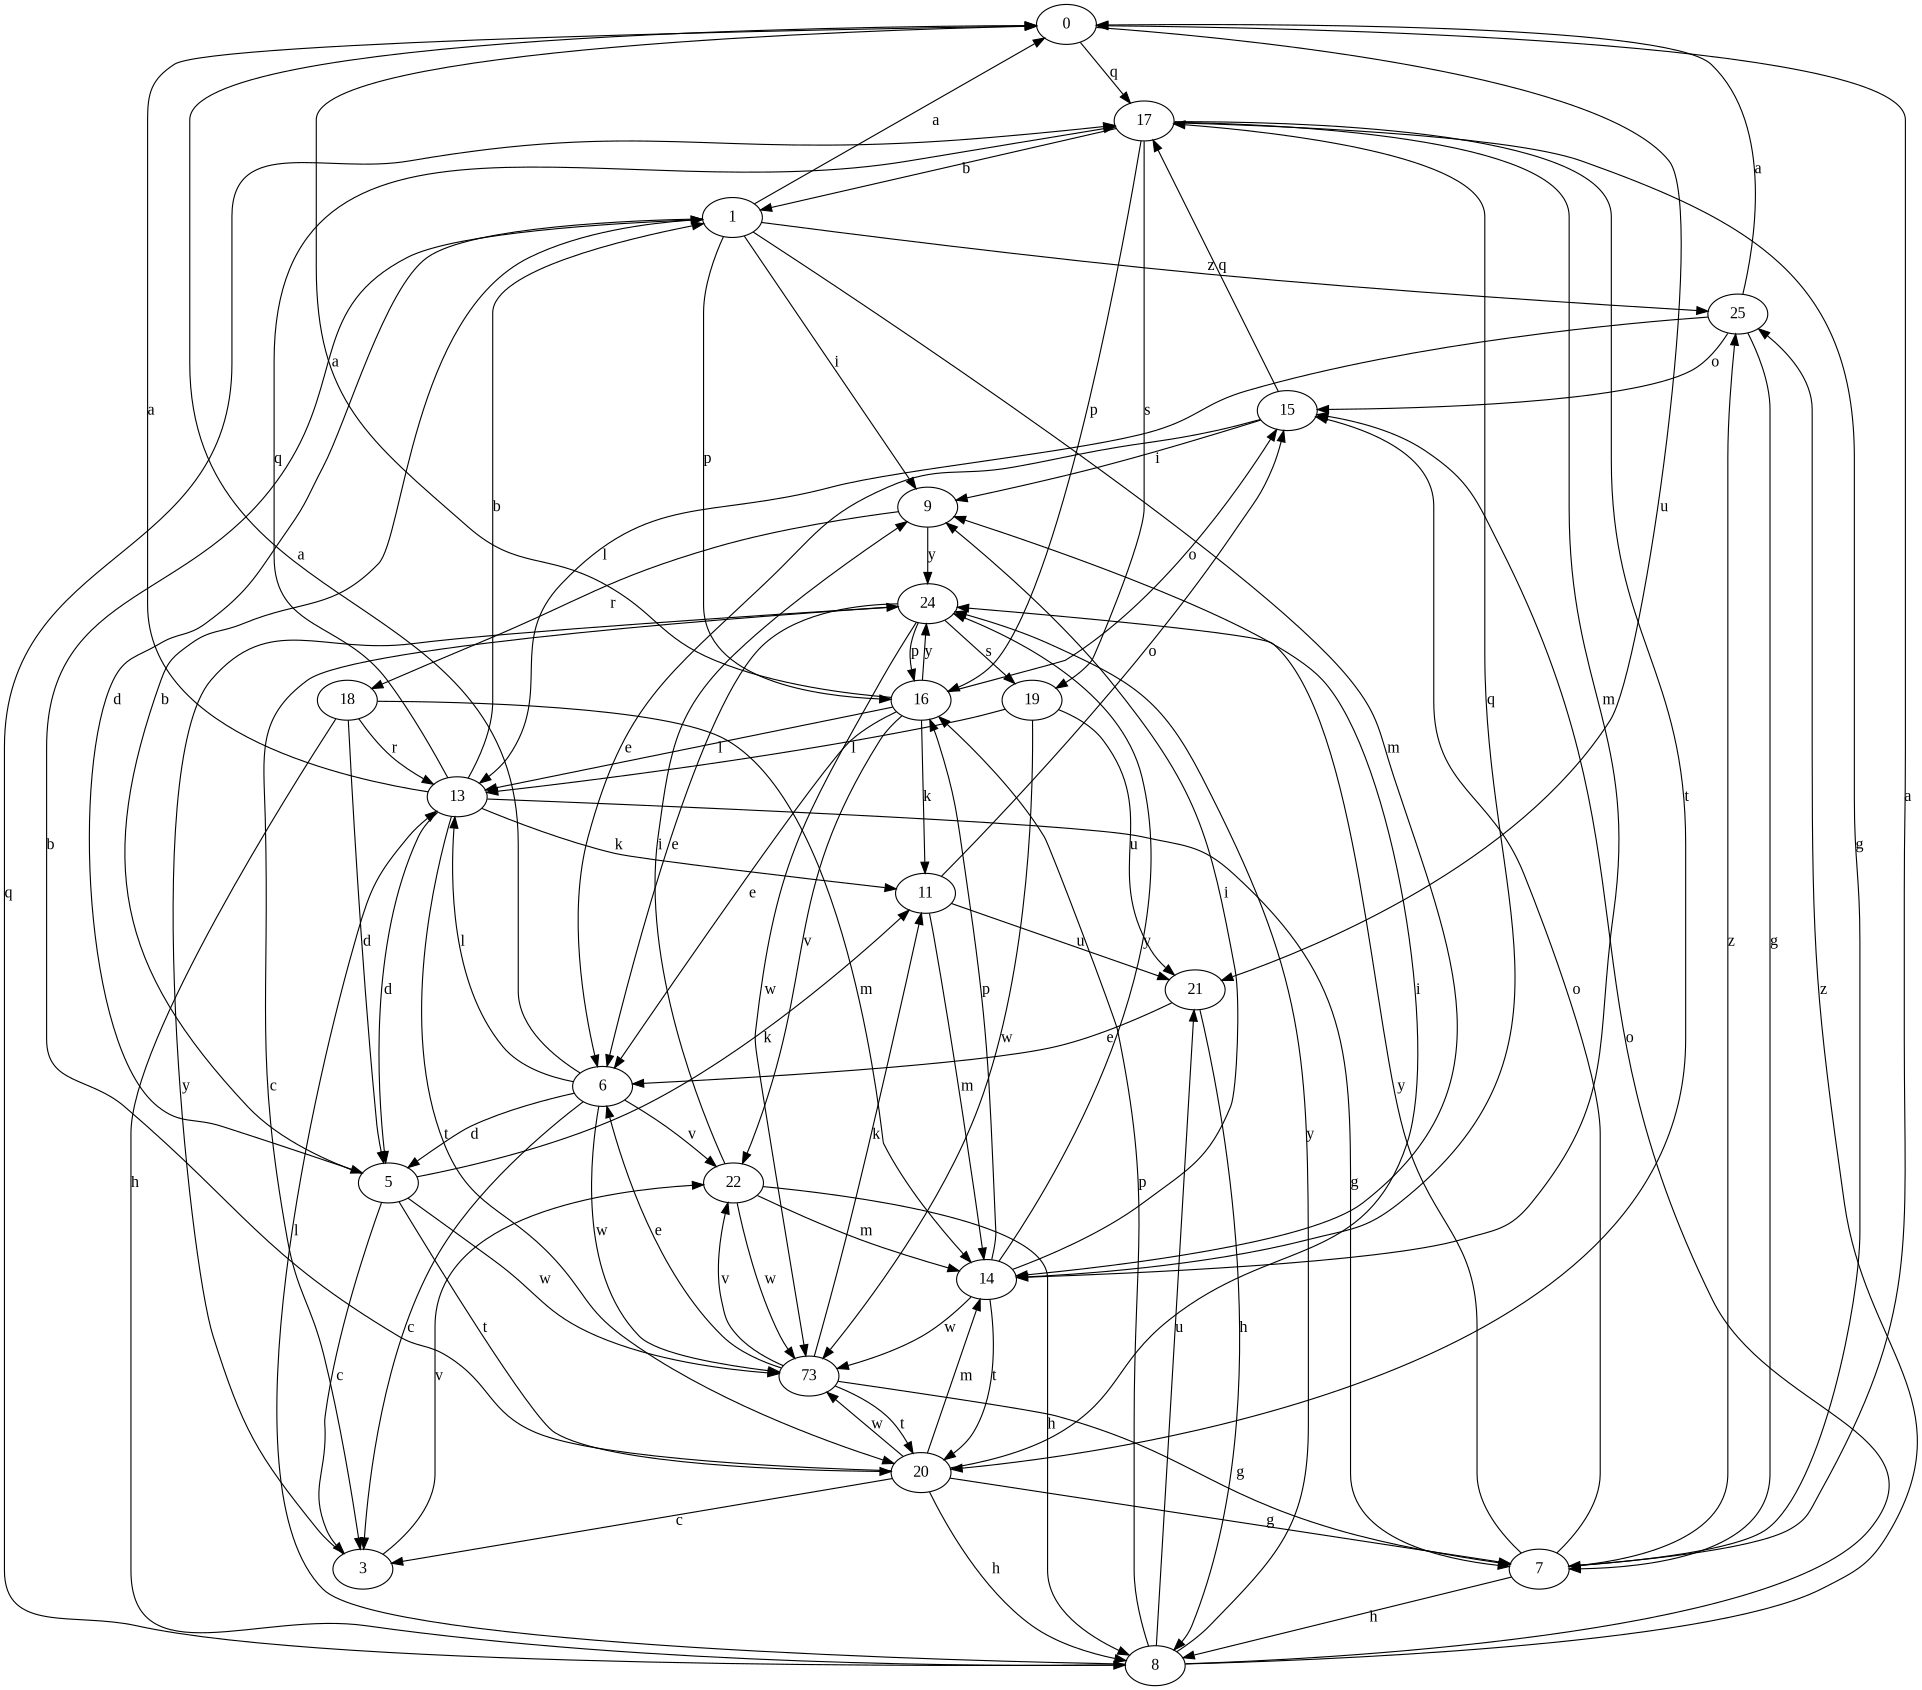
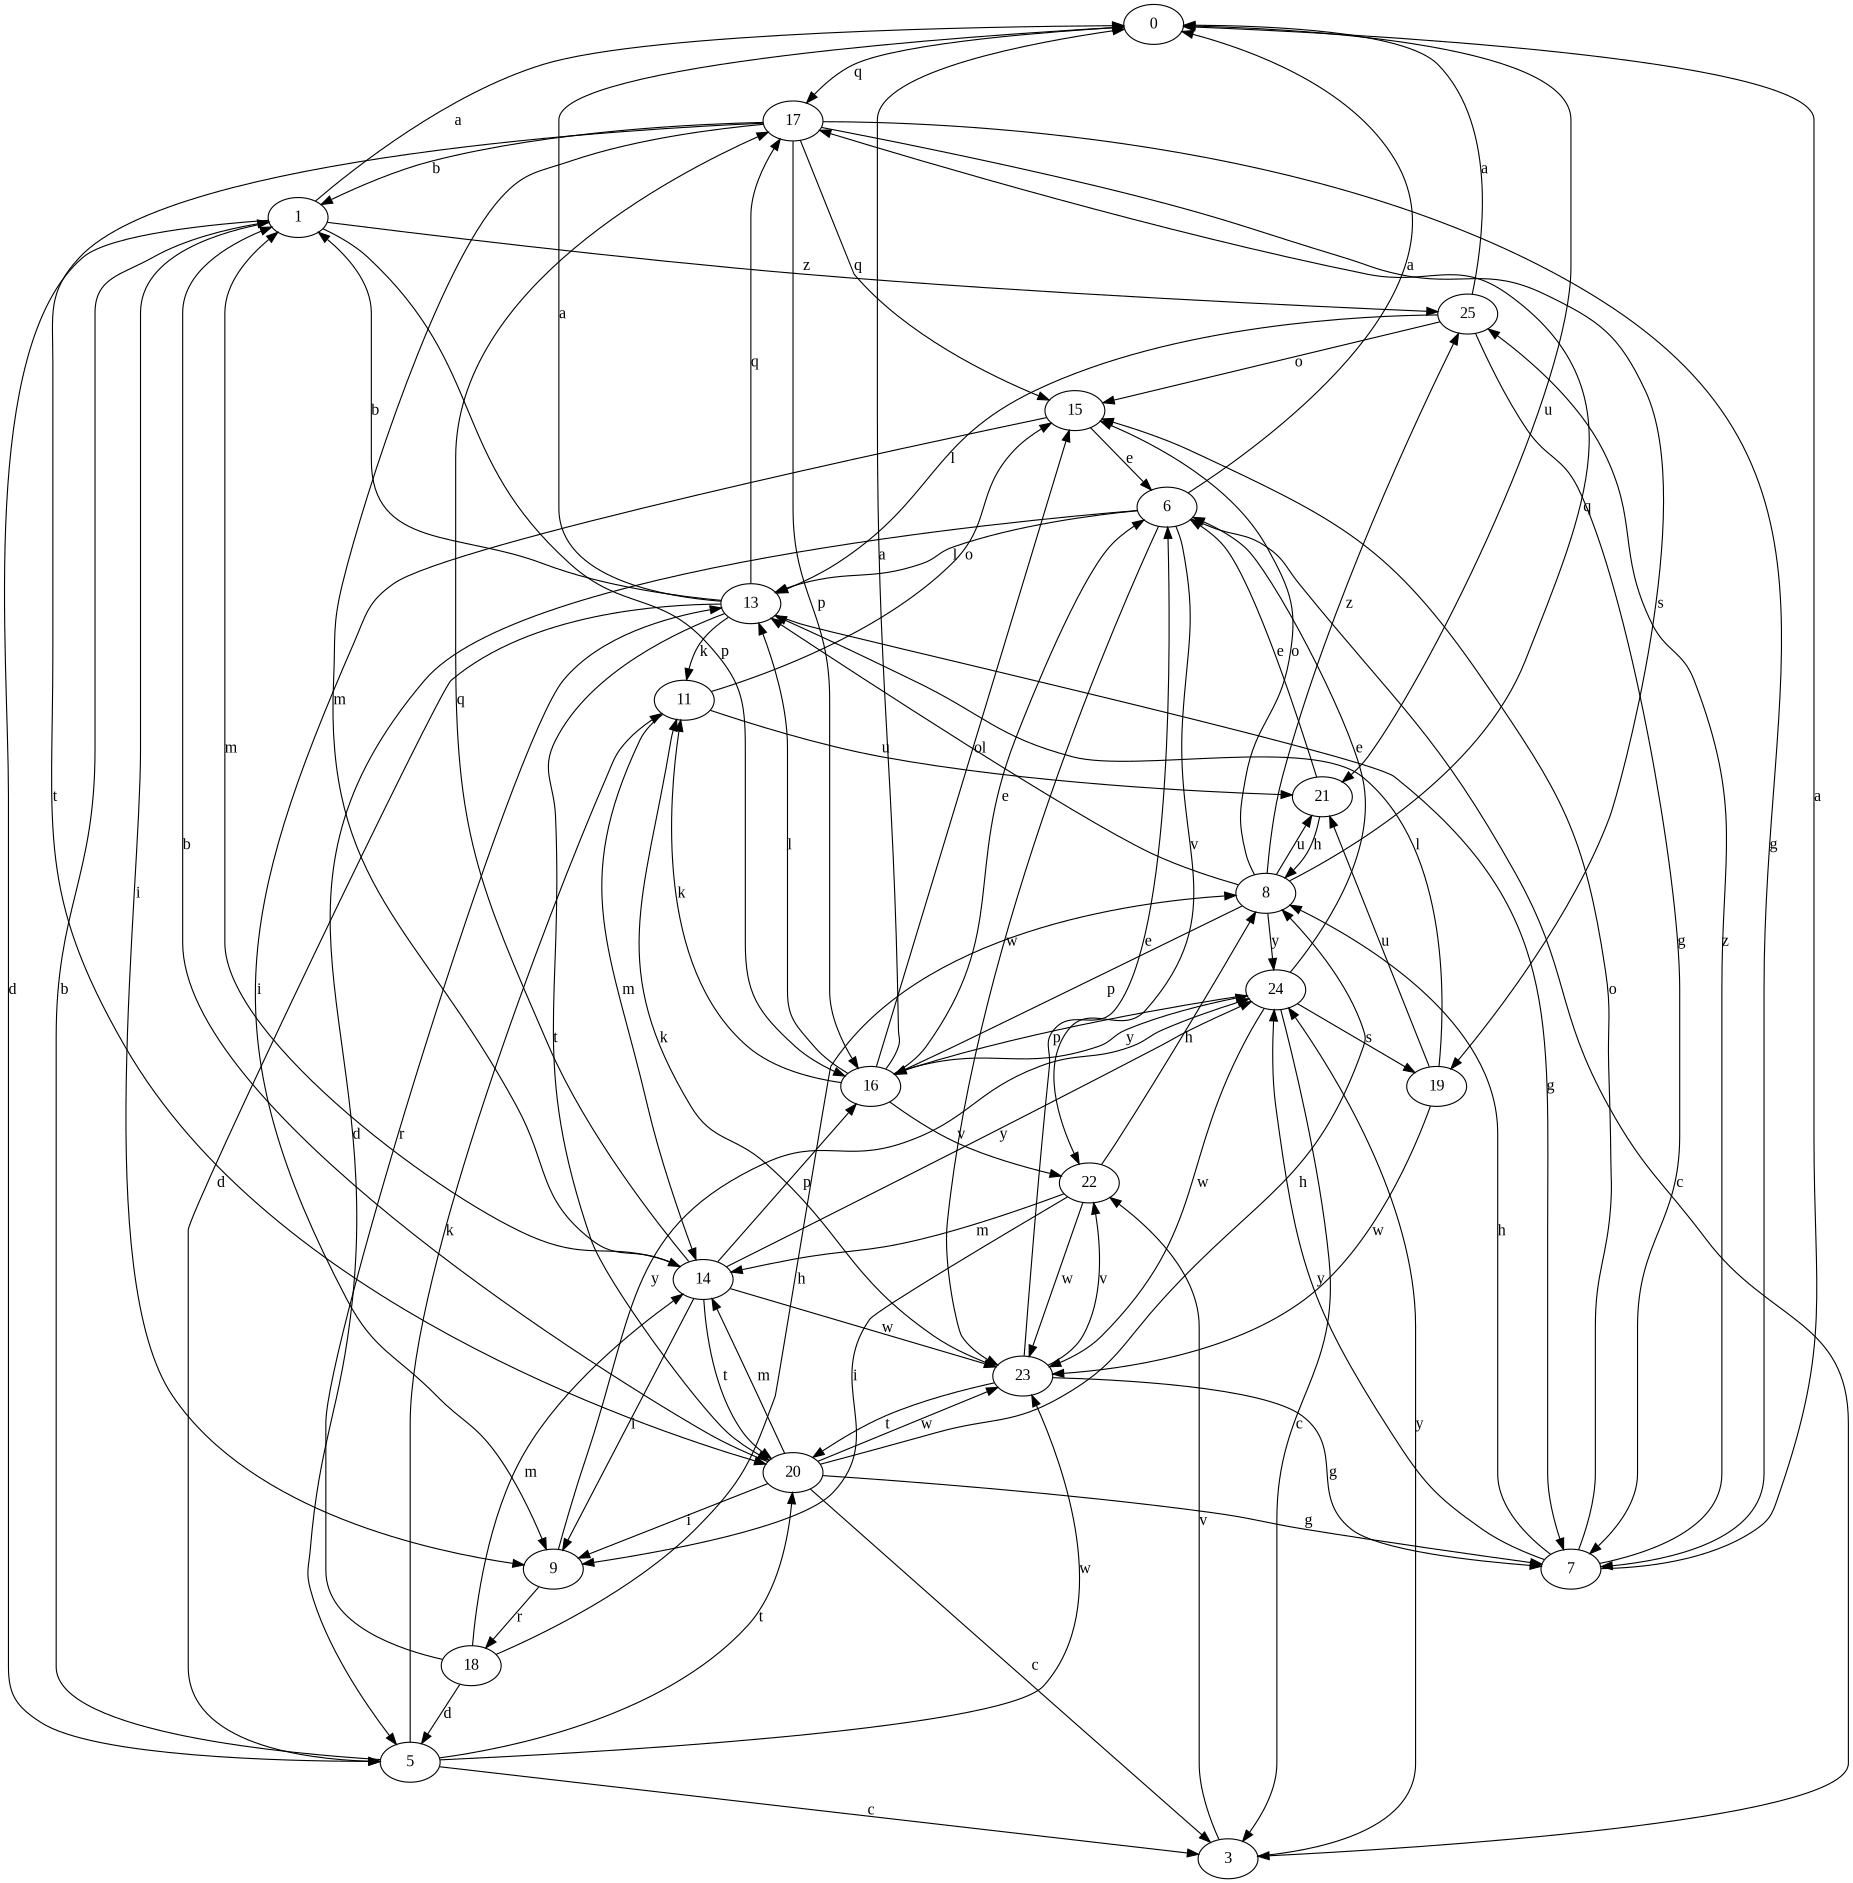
(1215, 265) -> (889, 308)
(1387, 756) -> (225, 879)
(809, 1376) -> (1023, 1376)
